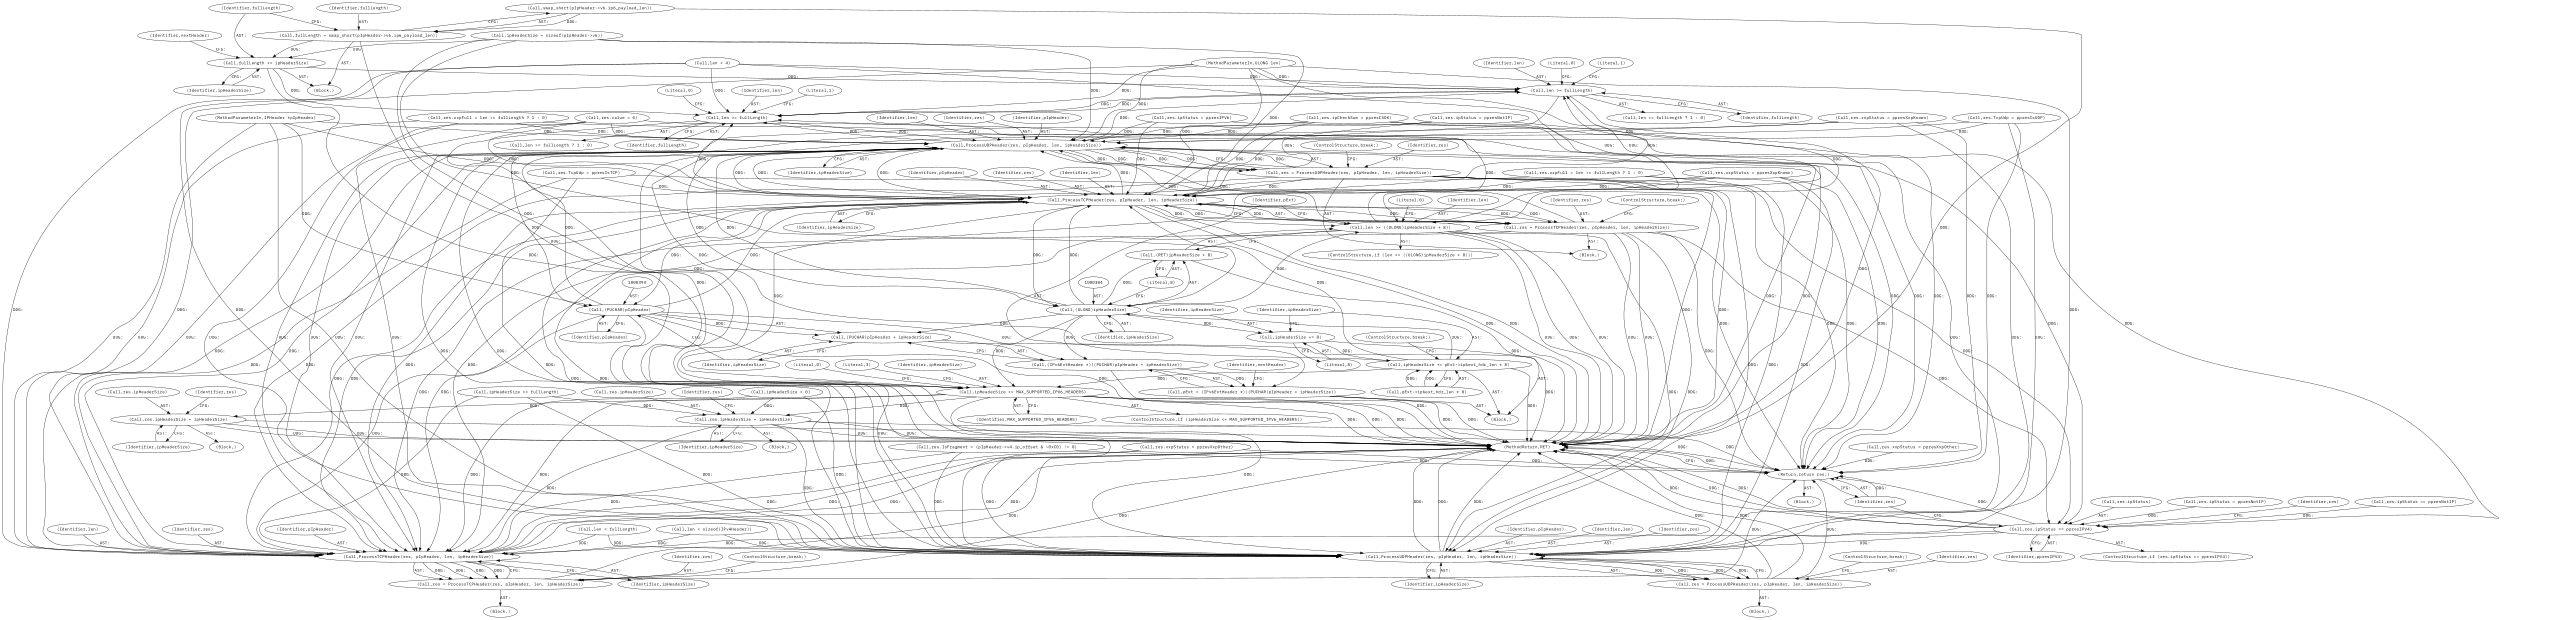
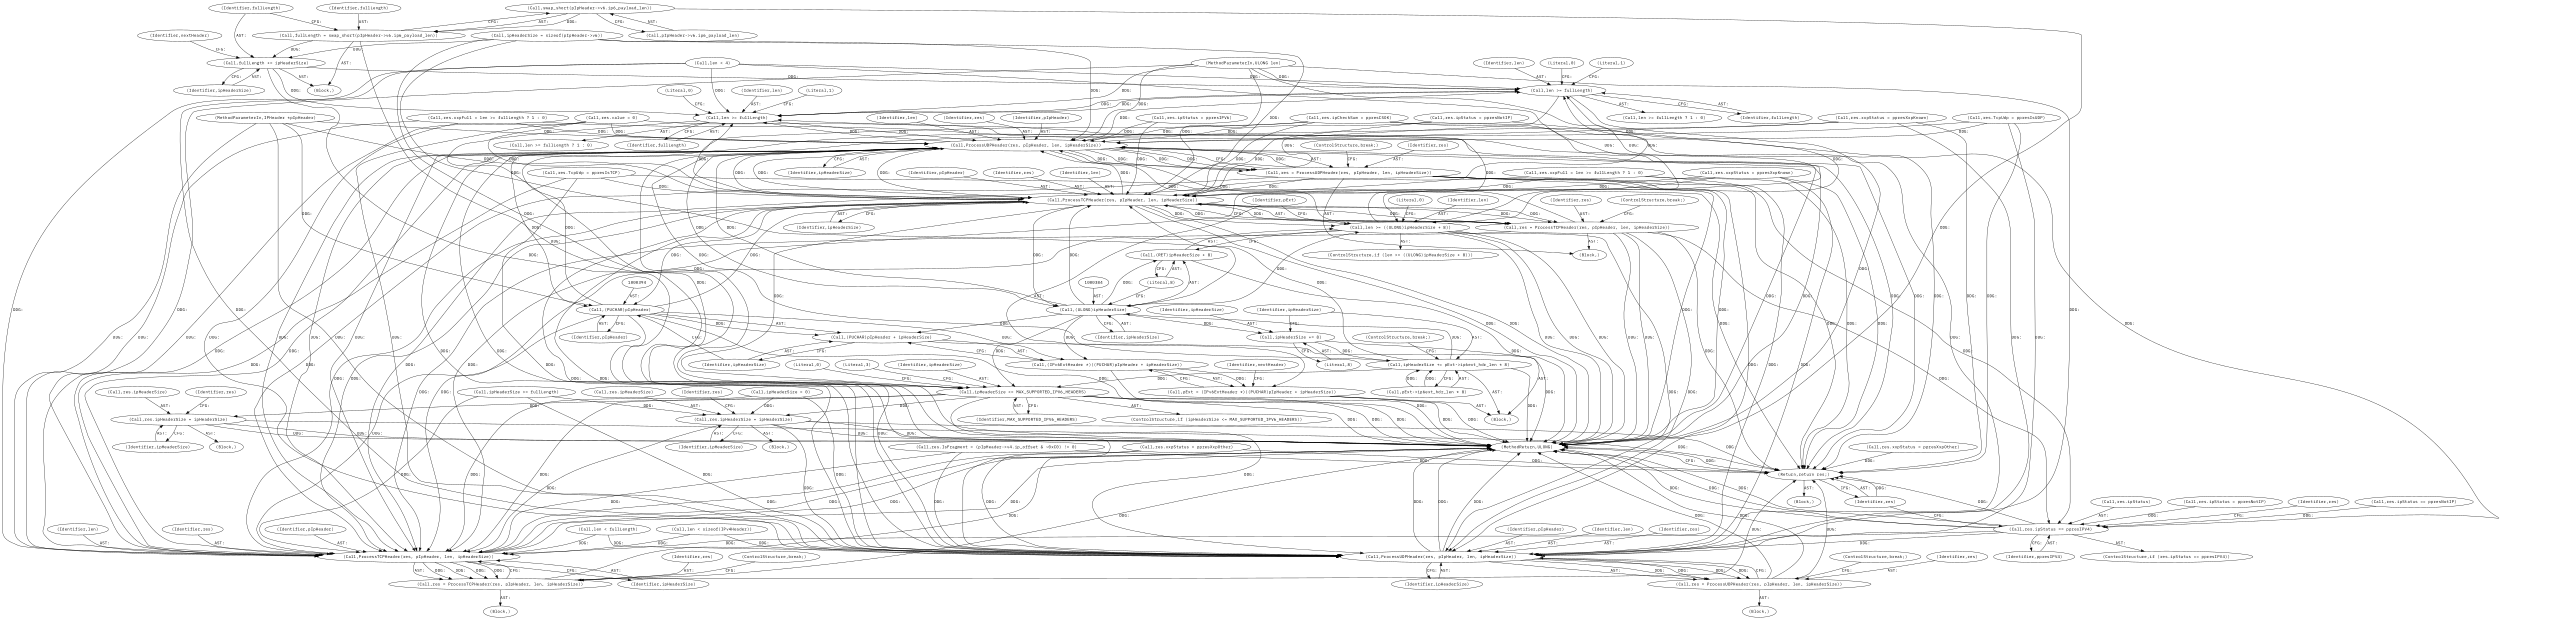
none -> (693, 36)
(1720, 159) -> none
(1527, 447) -> (1527, 447)
